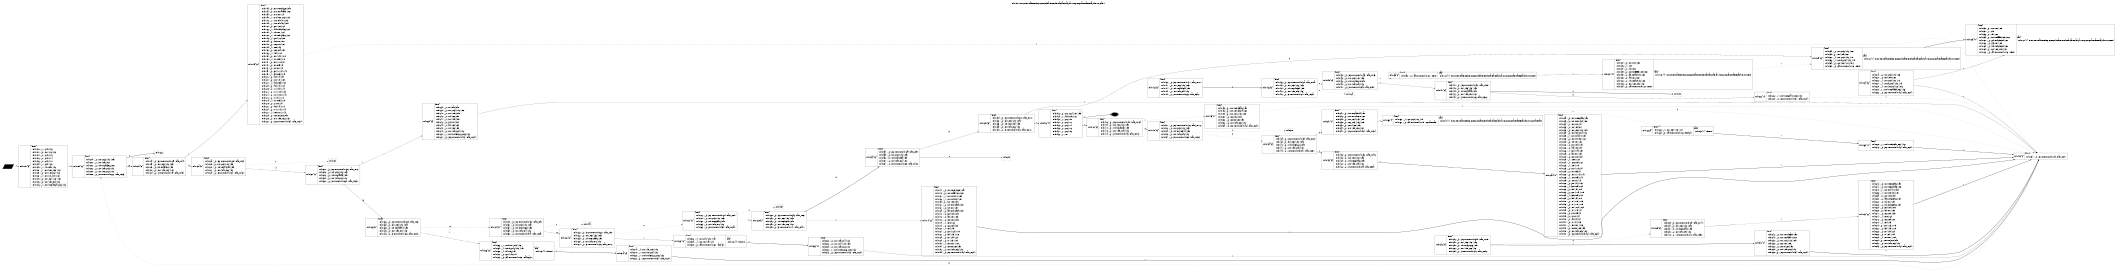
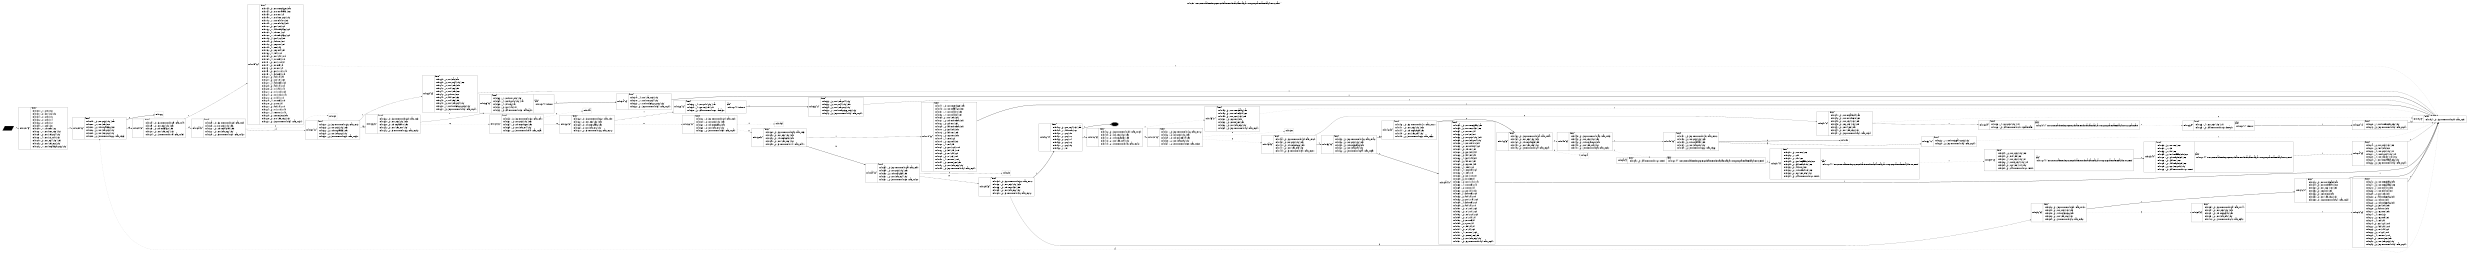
(1413, 56) -> (1509, 246)
(1959, 70) -> (2322, 155)
none -> (1379, 137)
